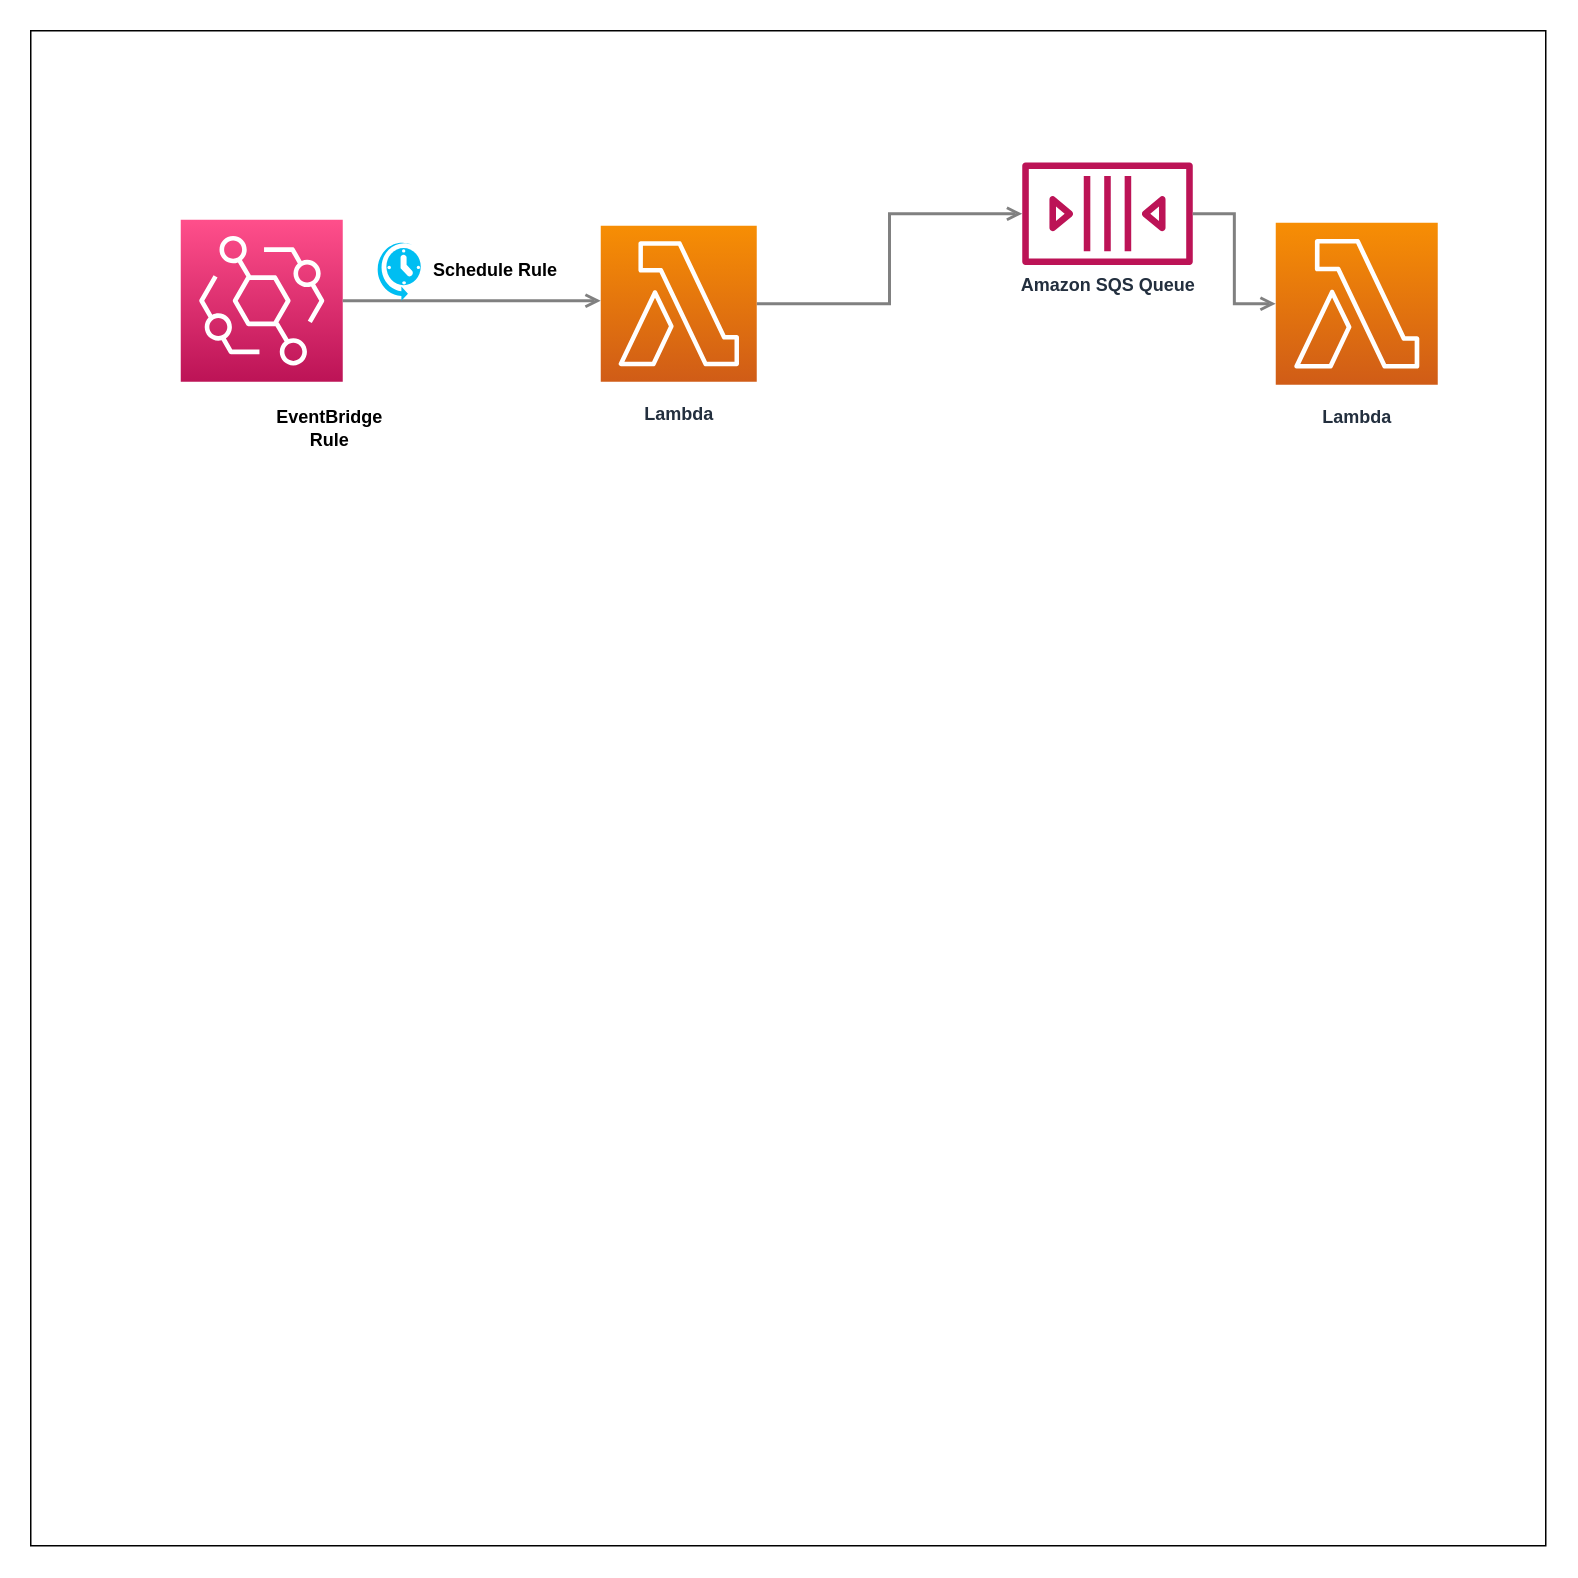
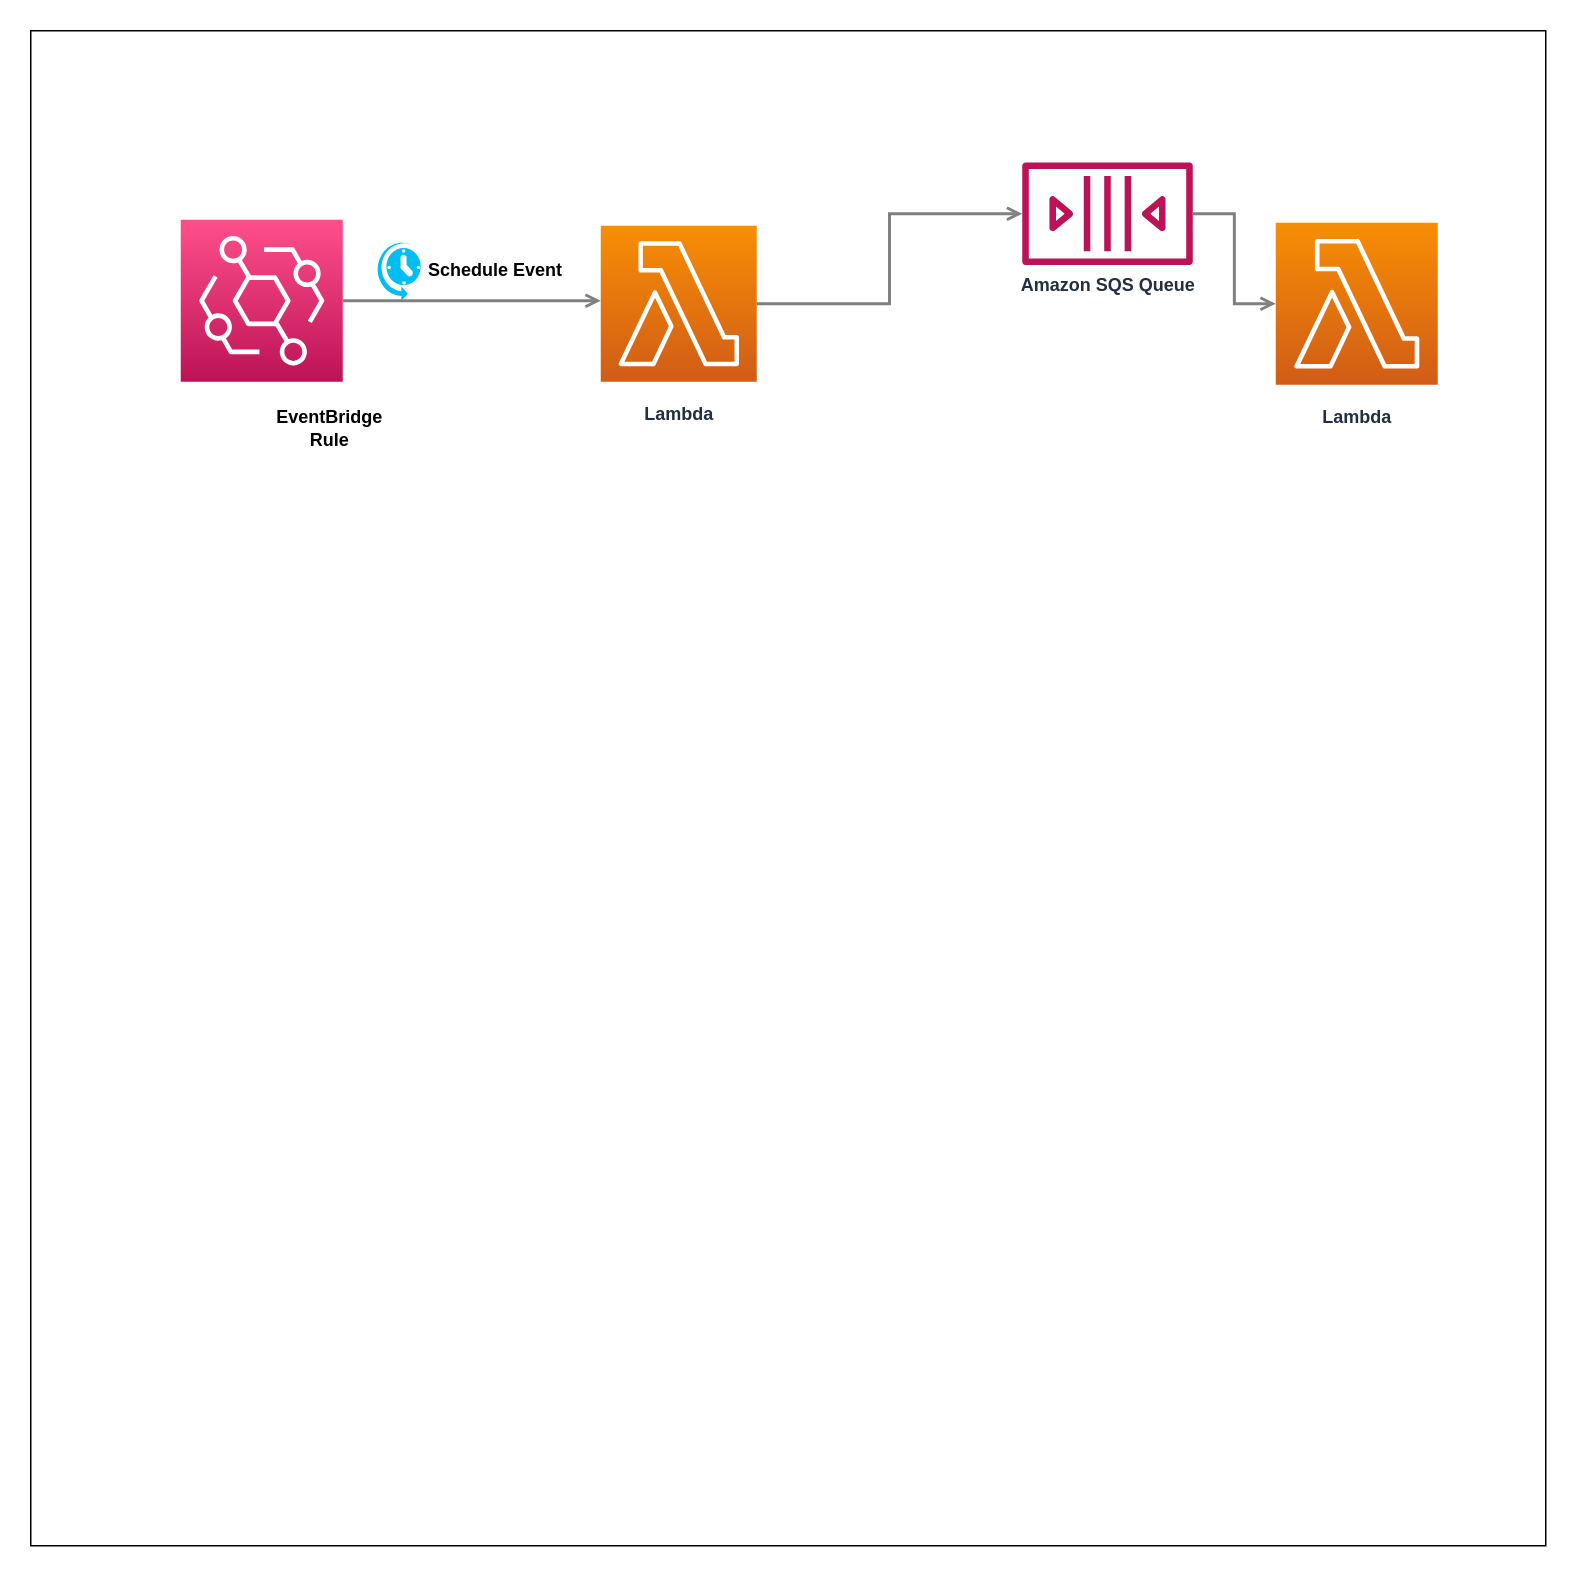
(496, 271) -> (496, 271)
